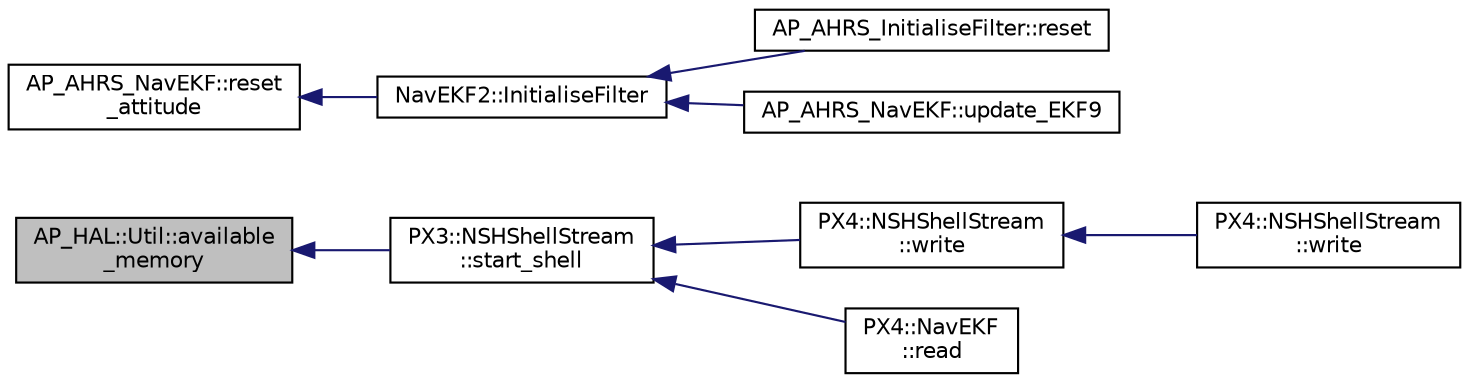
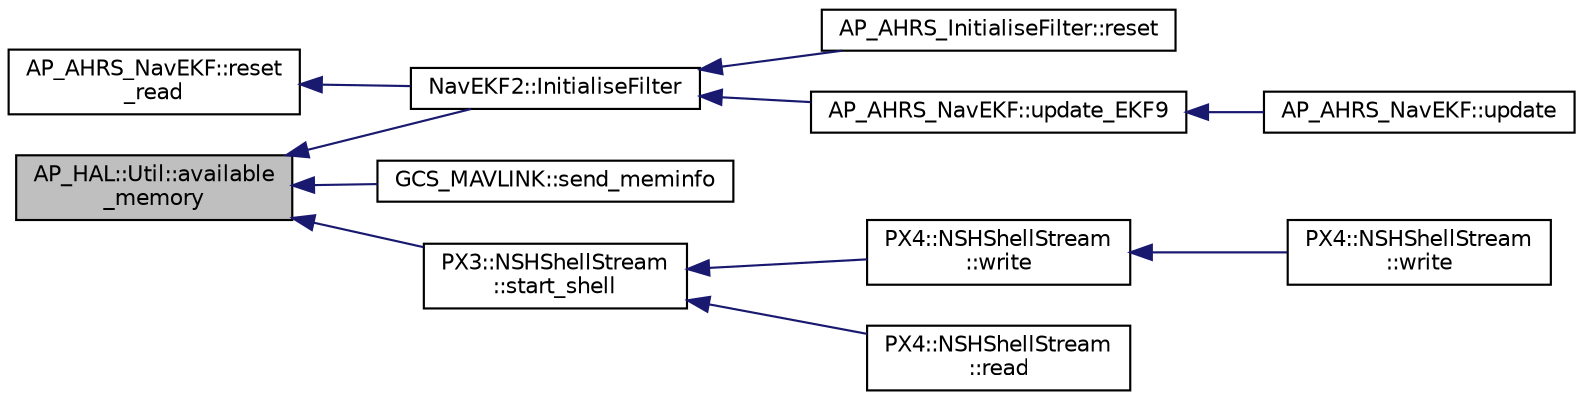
(154, 97) -> (154, 82)
none -> (1419, 112)
none -> (389, 129)
none -> (555, 181)
(932, 341) -> (999, 358)
